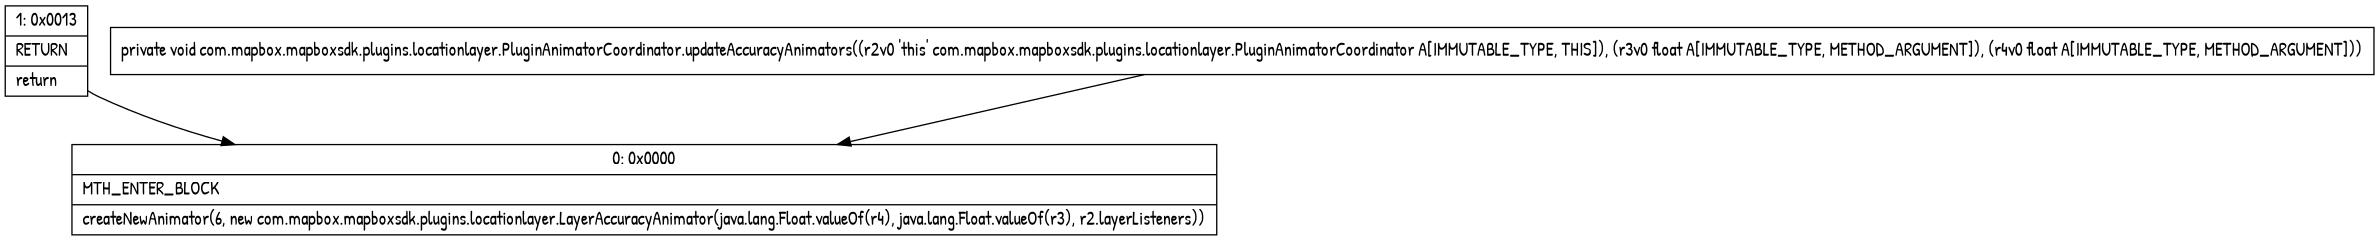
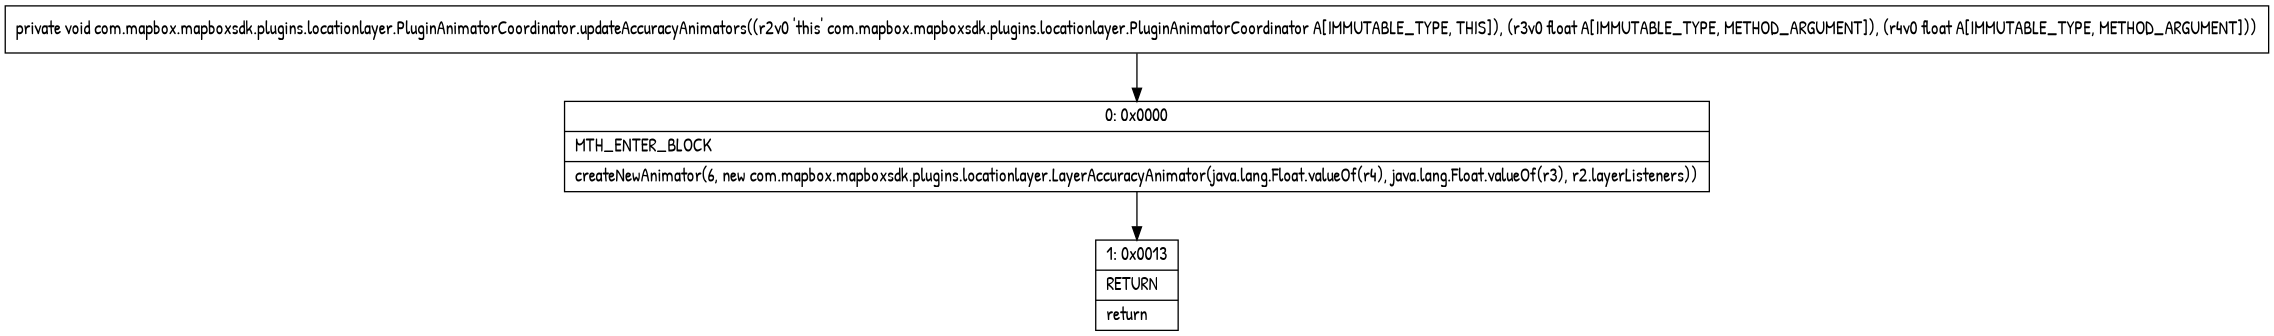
(154, 119) -> (1137, 209)
